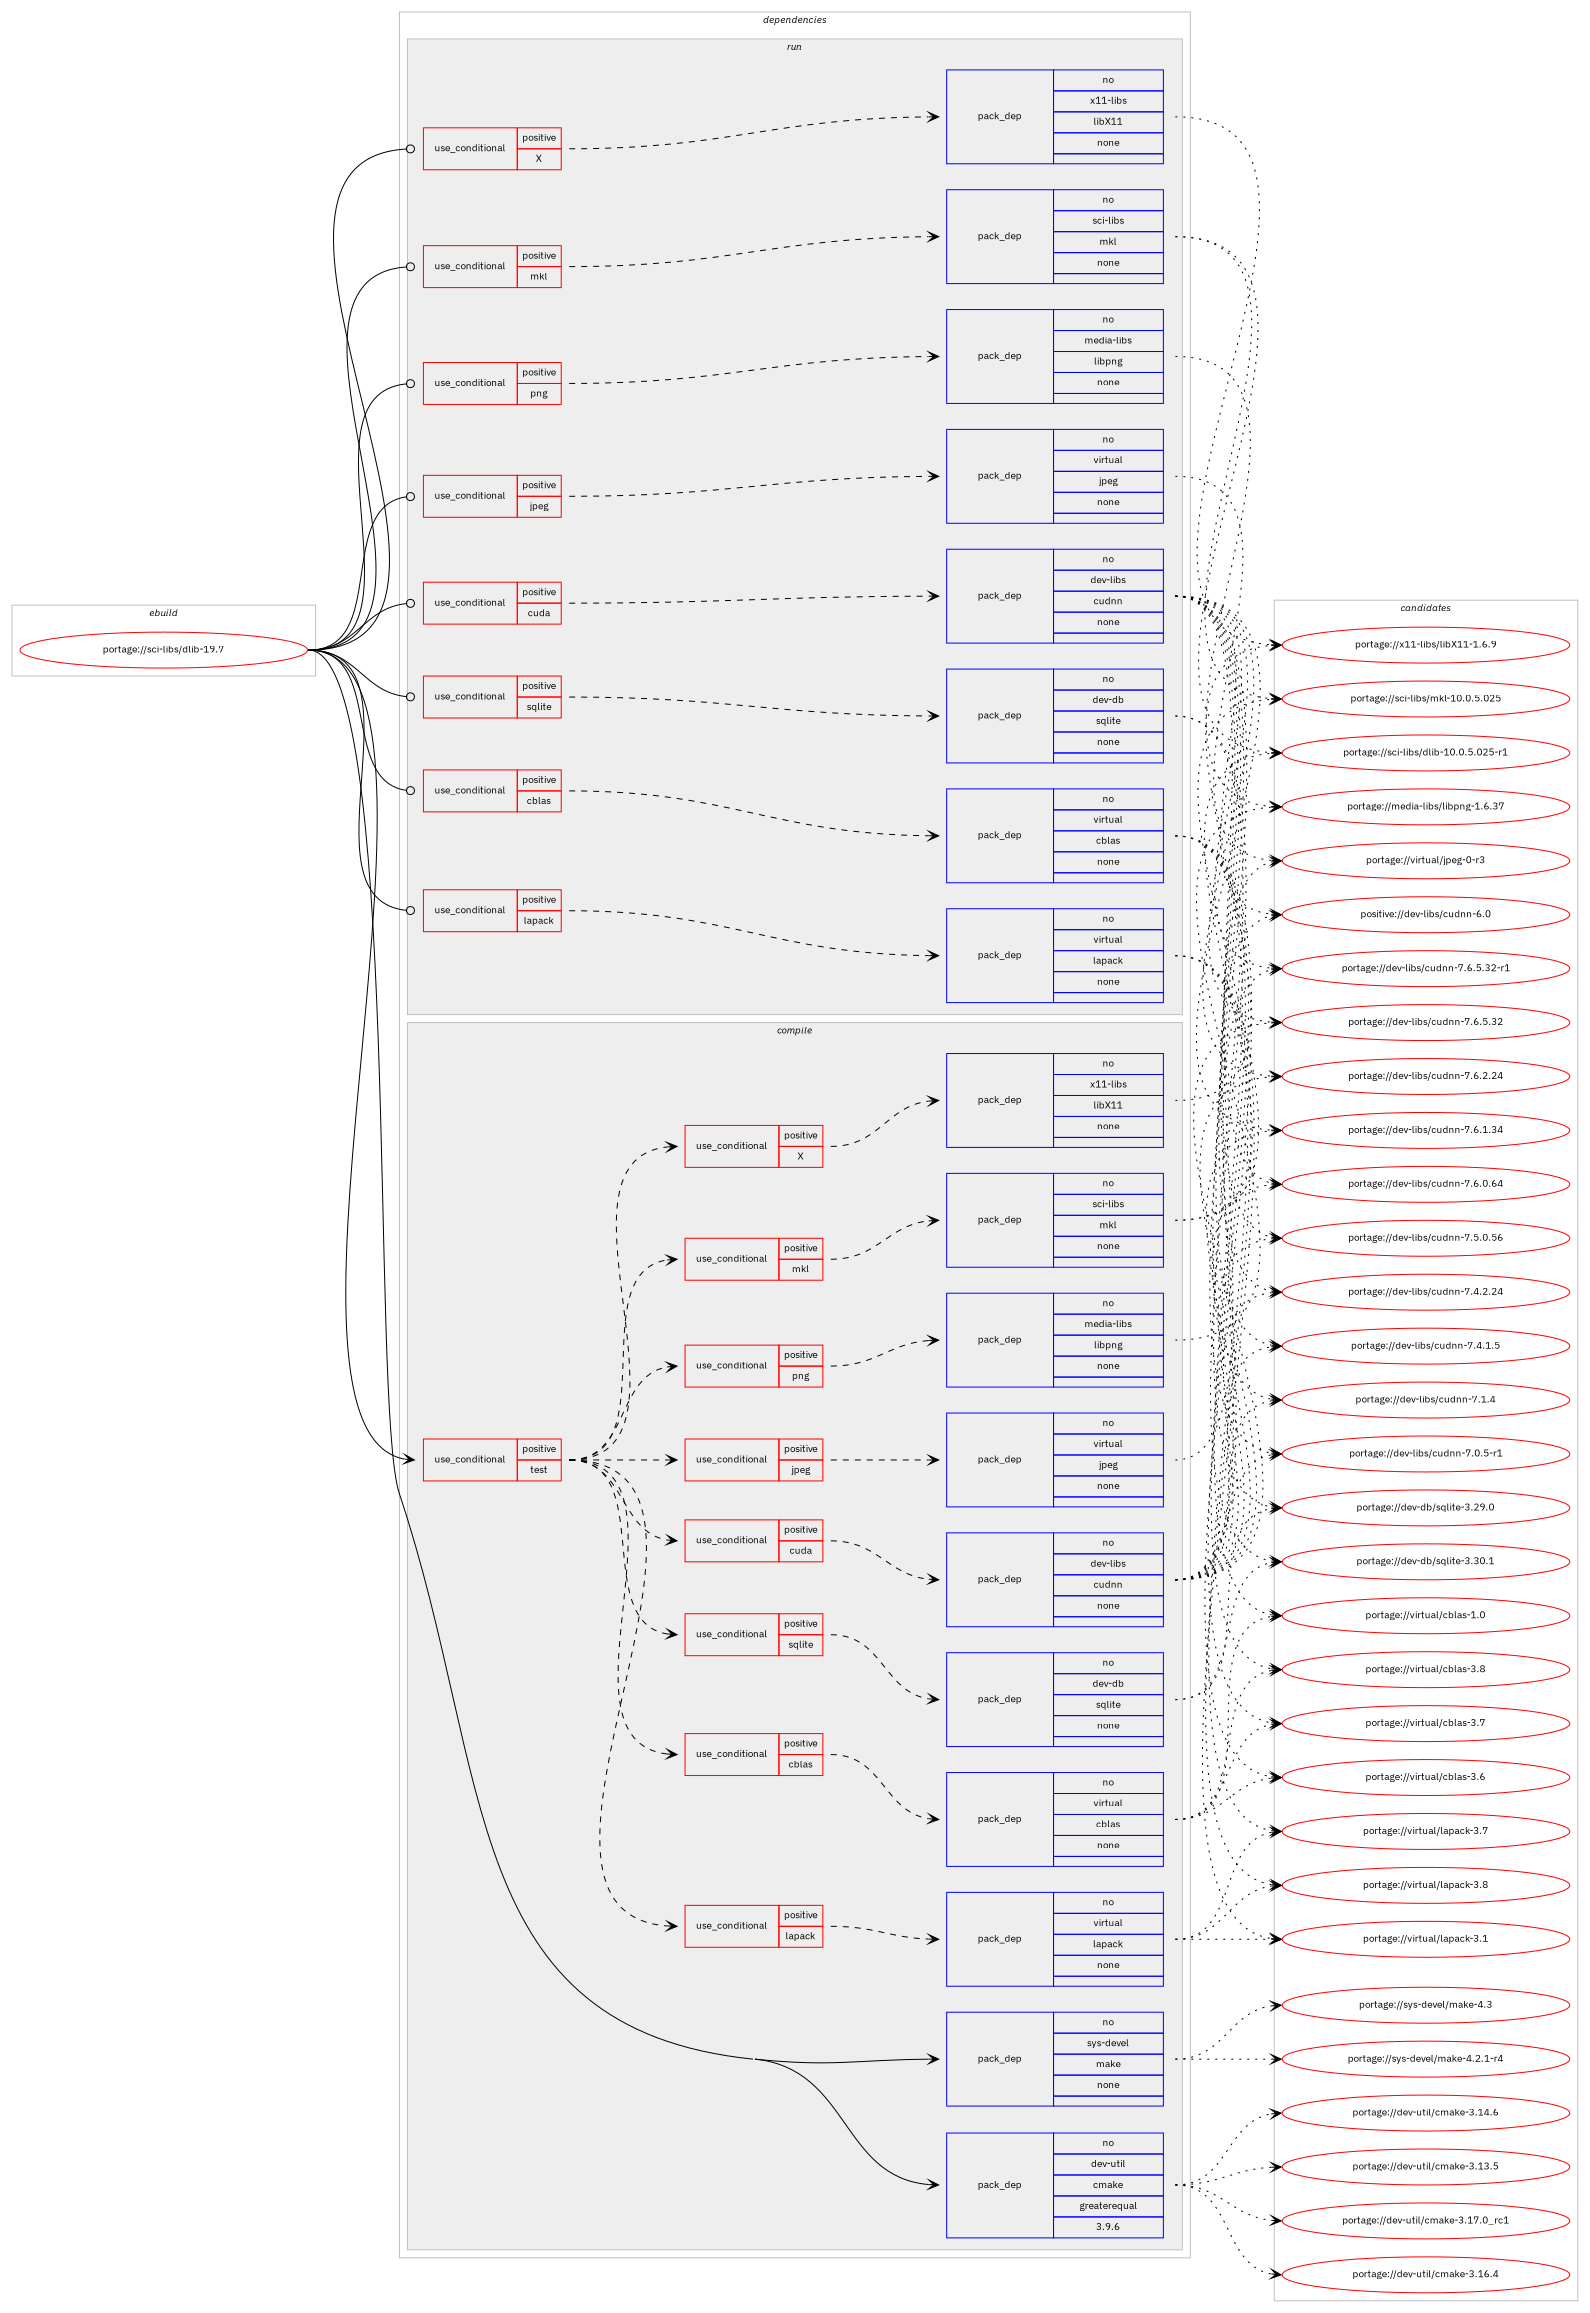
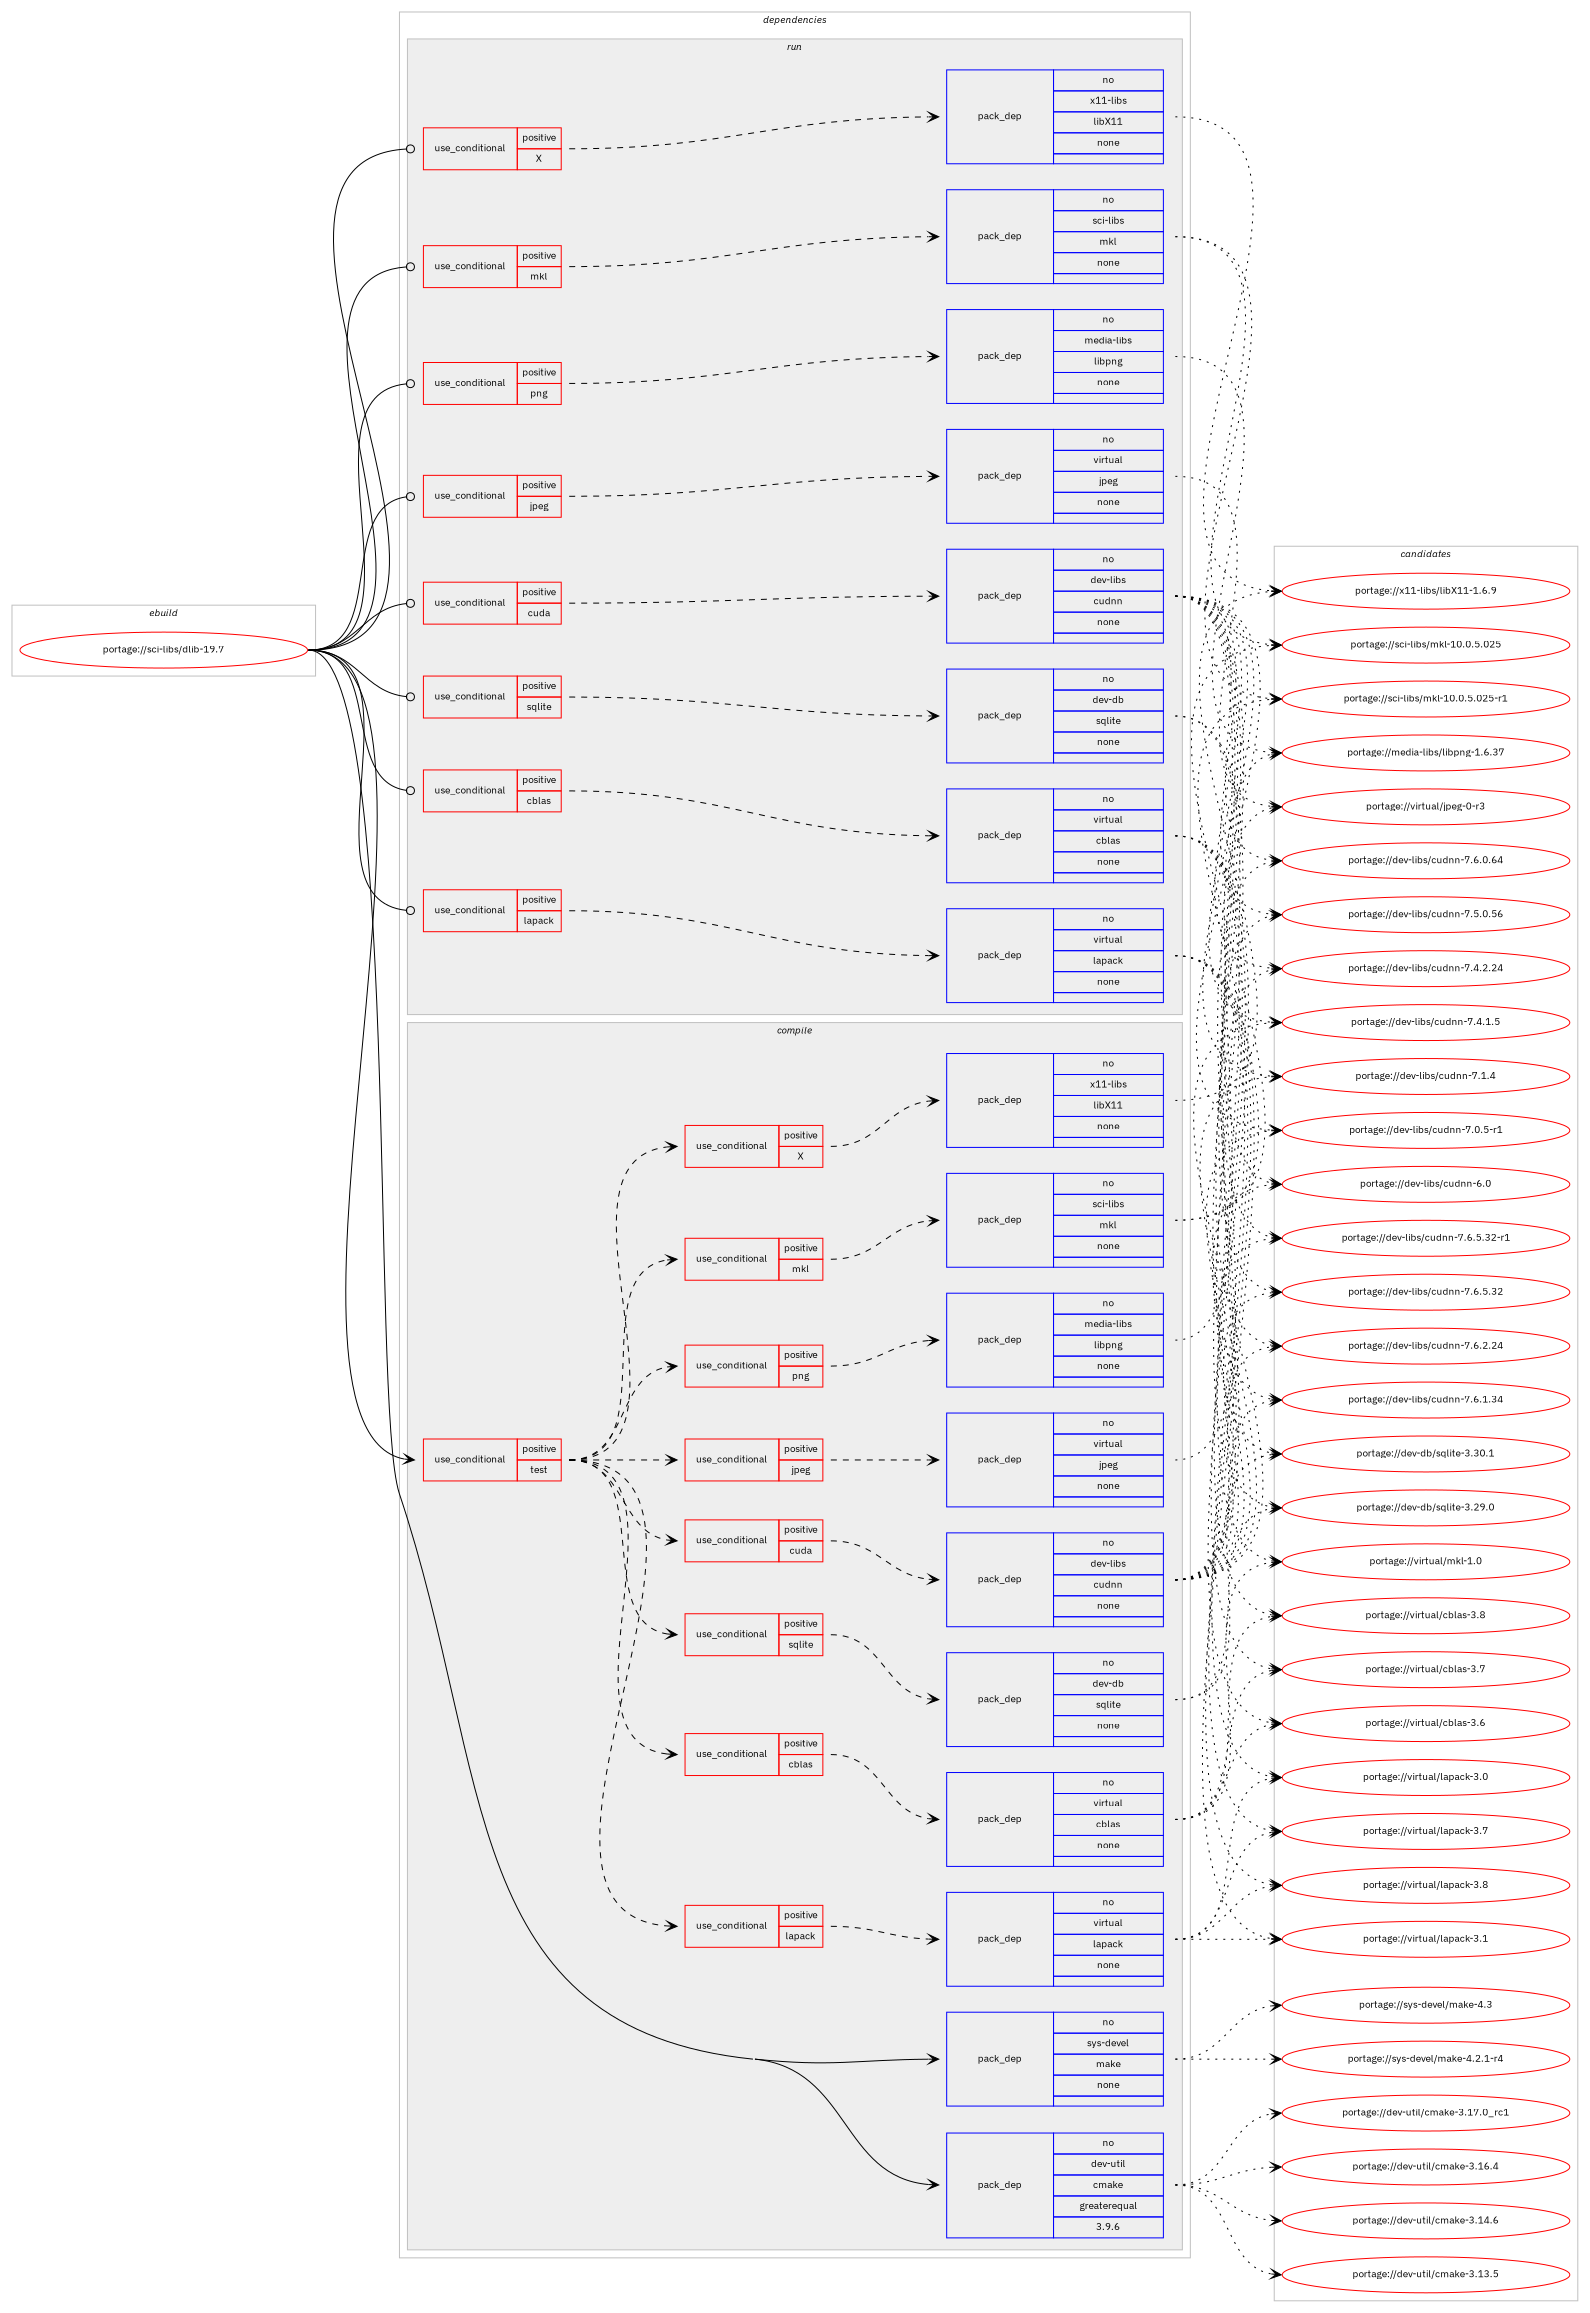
(1426, 753) -> (1426, 699)
(1426, 915) -> (1426, 1184)
(1426, 1616) -> (1426, 1562)
none -> (1426, 1778)
